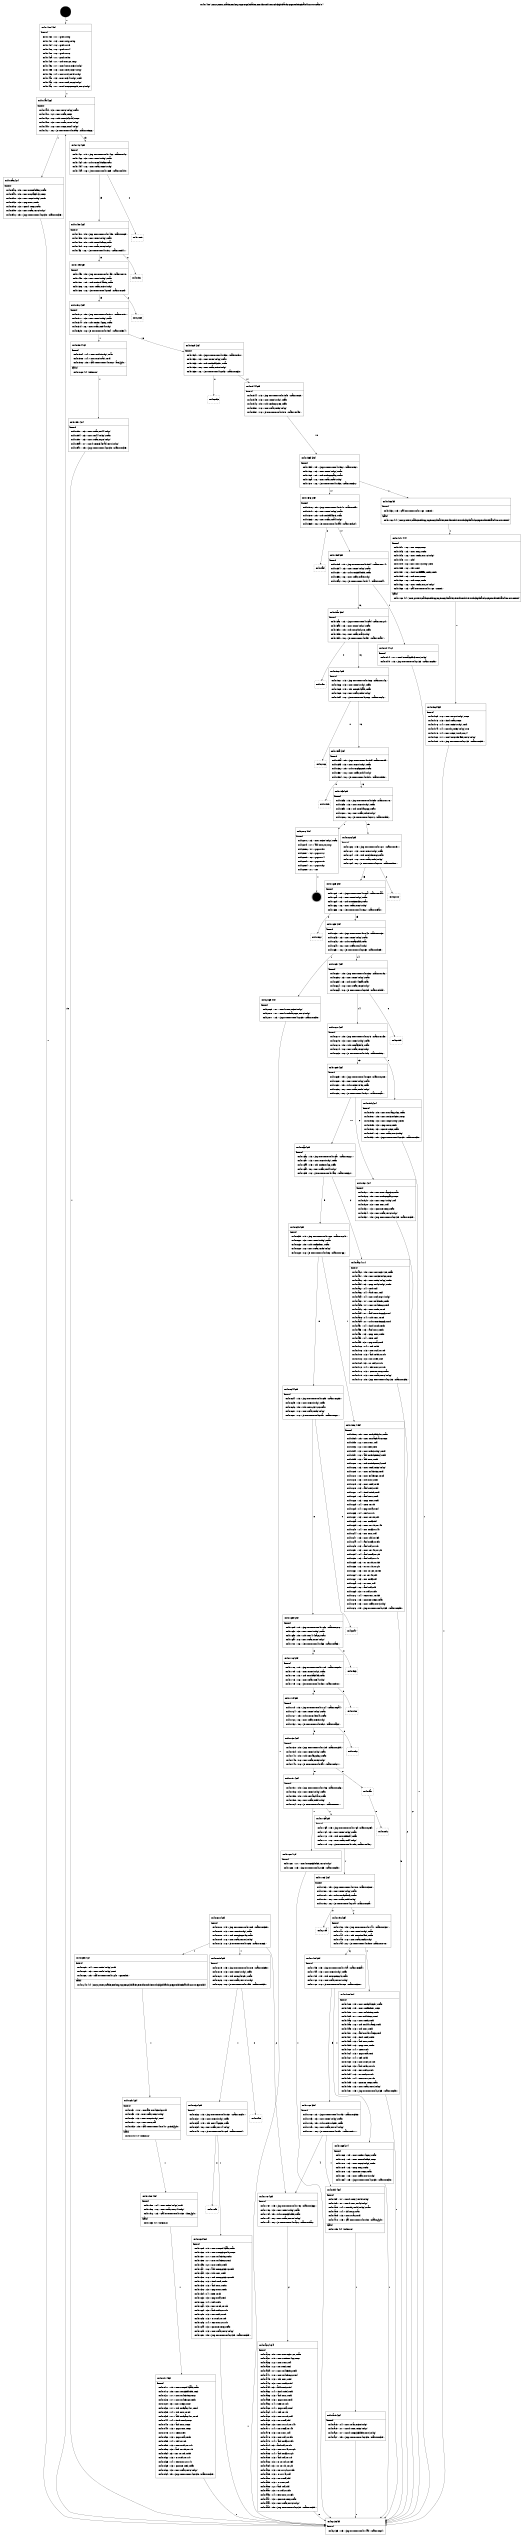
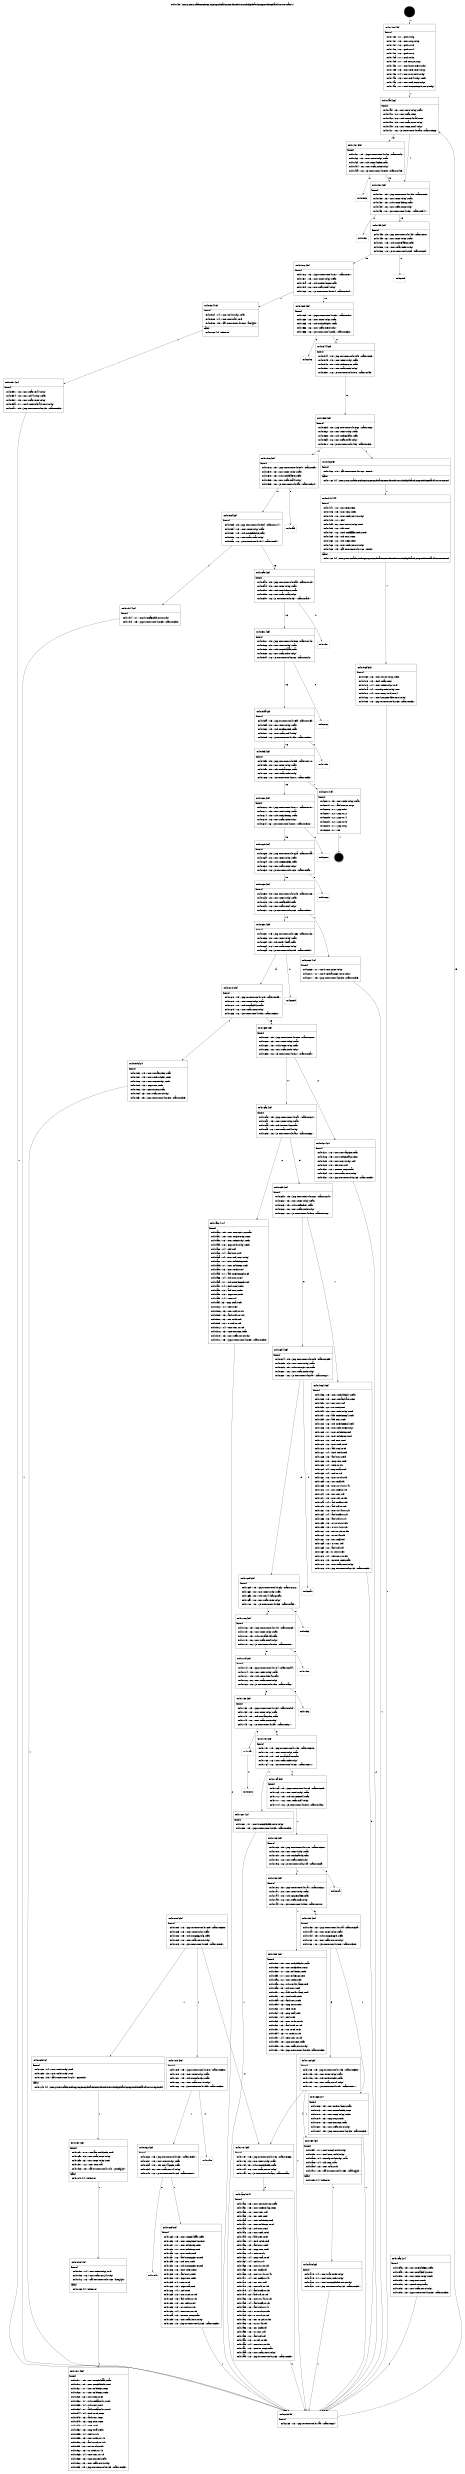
(50, 155) -> (408, 158)
(255, 2520) -> none
